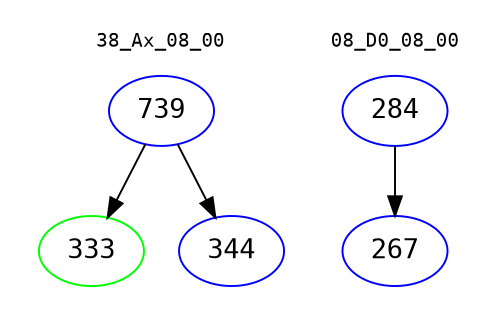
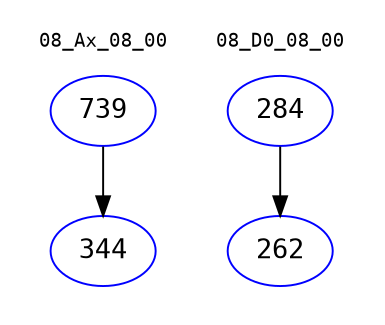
(162, 42) -> (104, 42)
(91, 251) -> none
(395, 251) -> (280, 251)
